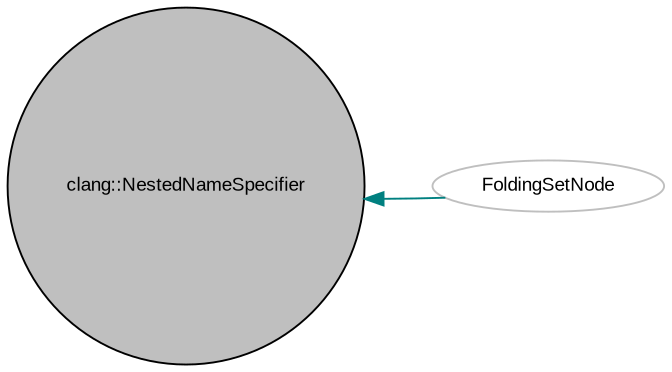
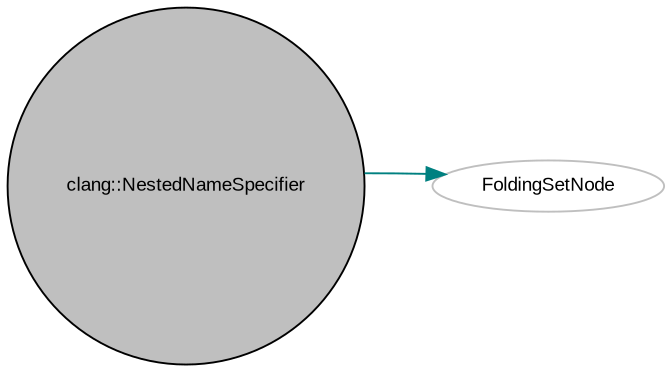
(415, 198) -> (395, 173)
